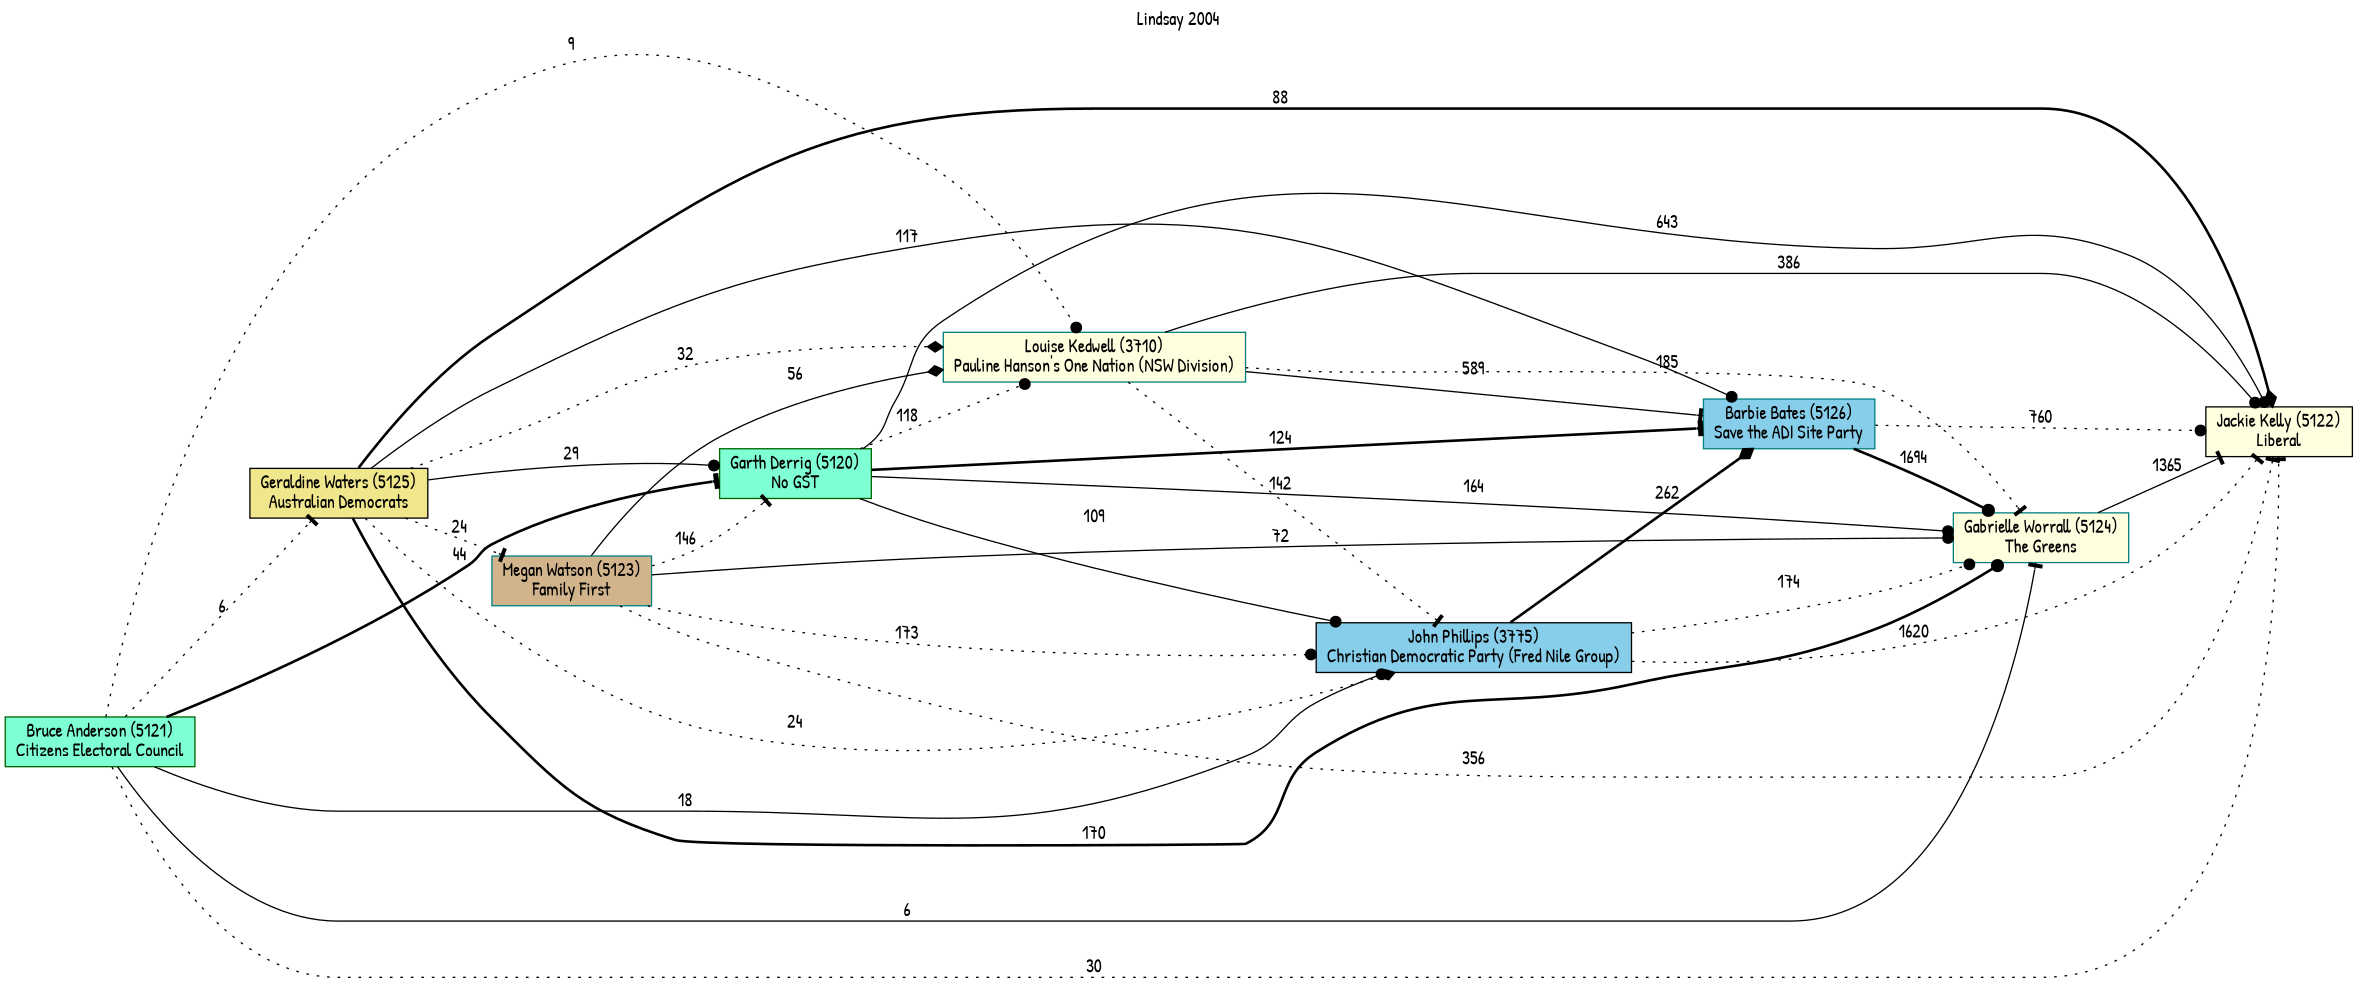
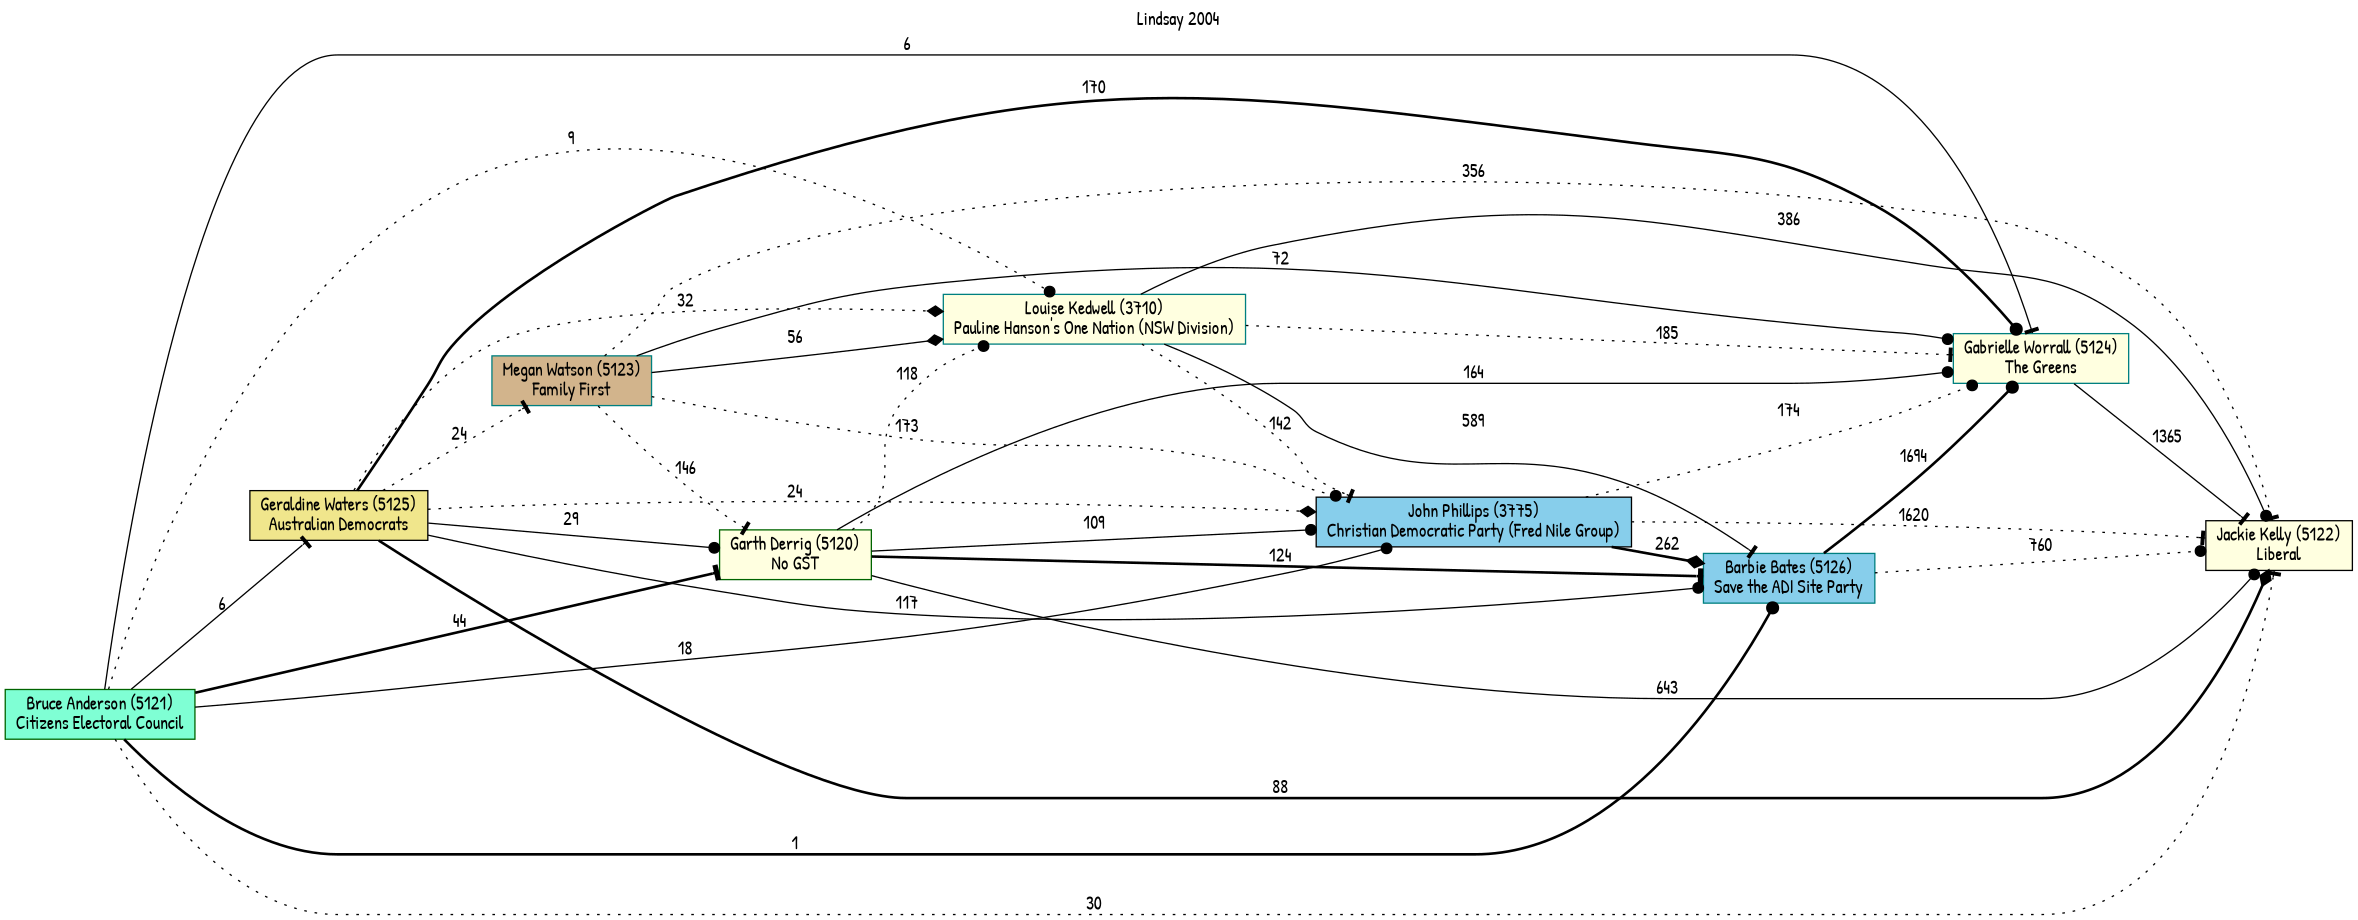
(795, 474) -> (795, 555)
(217, 620) -> (217, 617)
none -> (981, 854)
